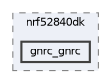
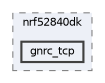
(56, 52) -> (52, 52)
